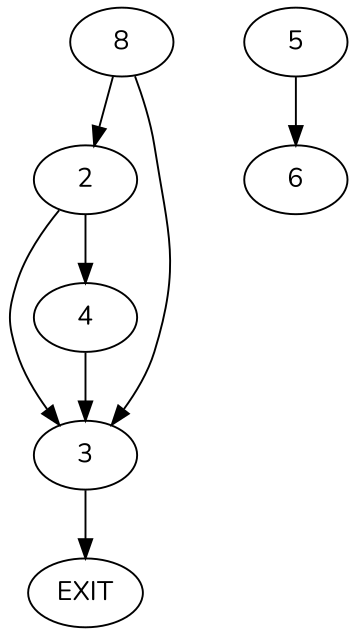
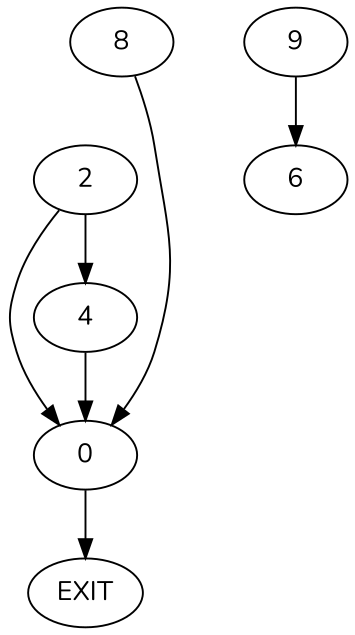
(296, 42) -> (296, 42)
(106, 102) -> none
(86, 455) -> (86, 455)
